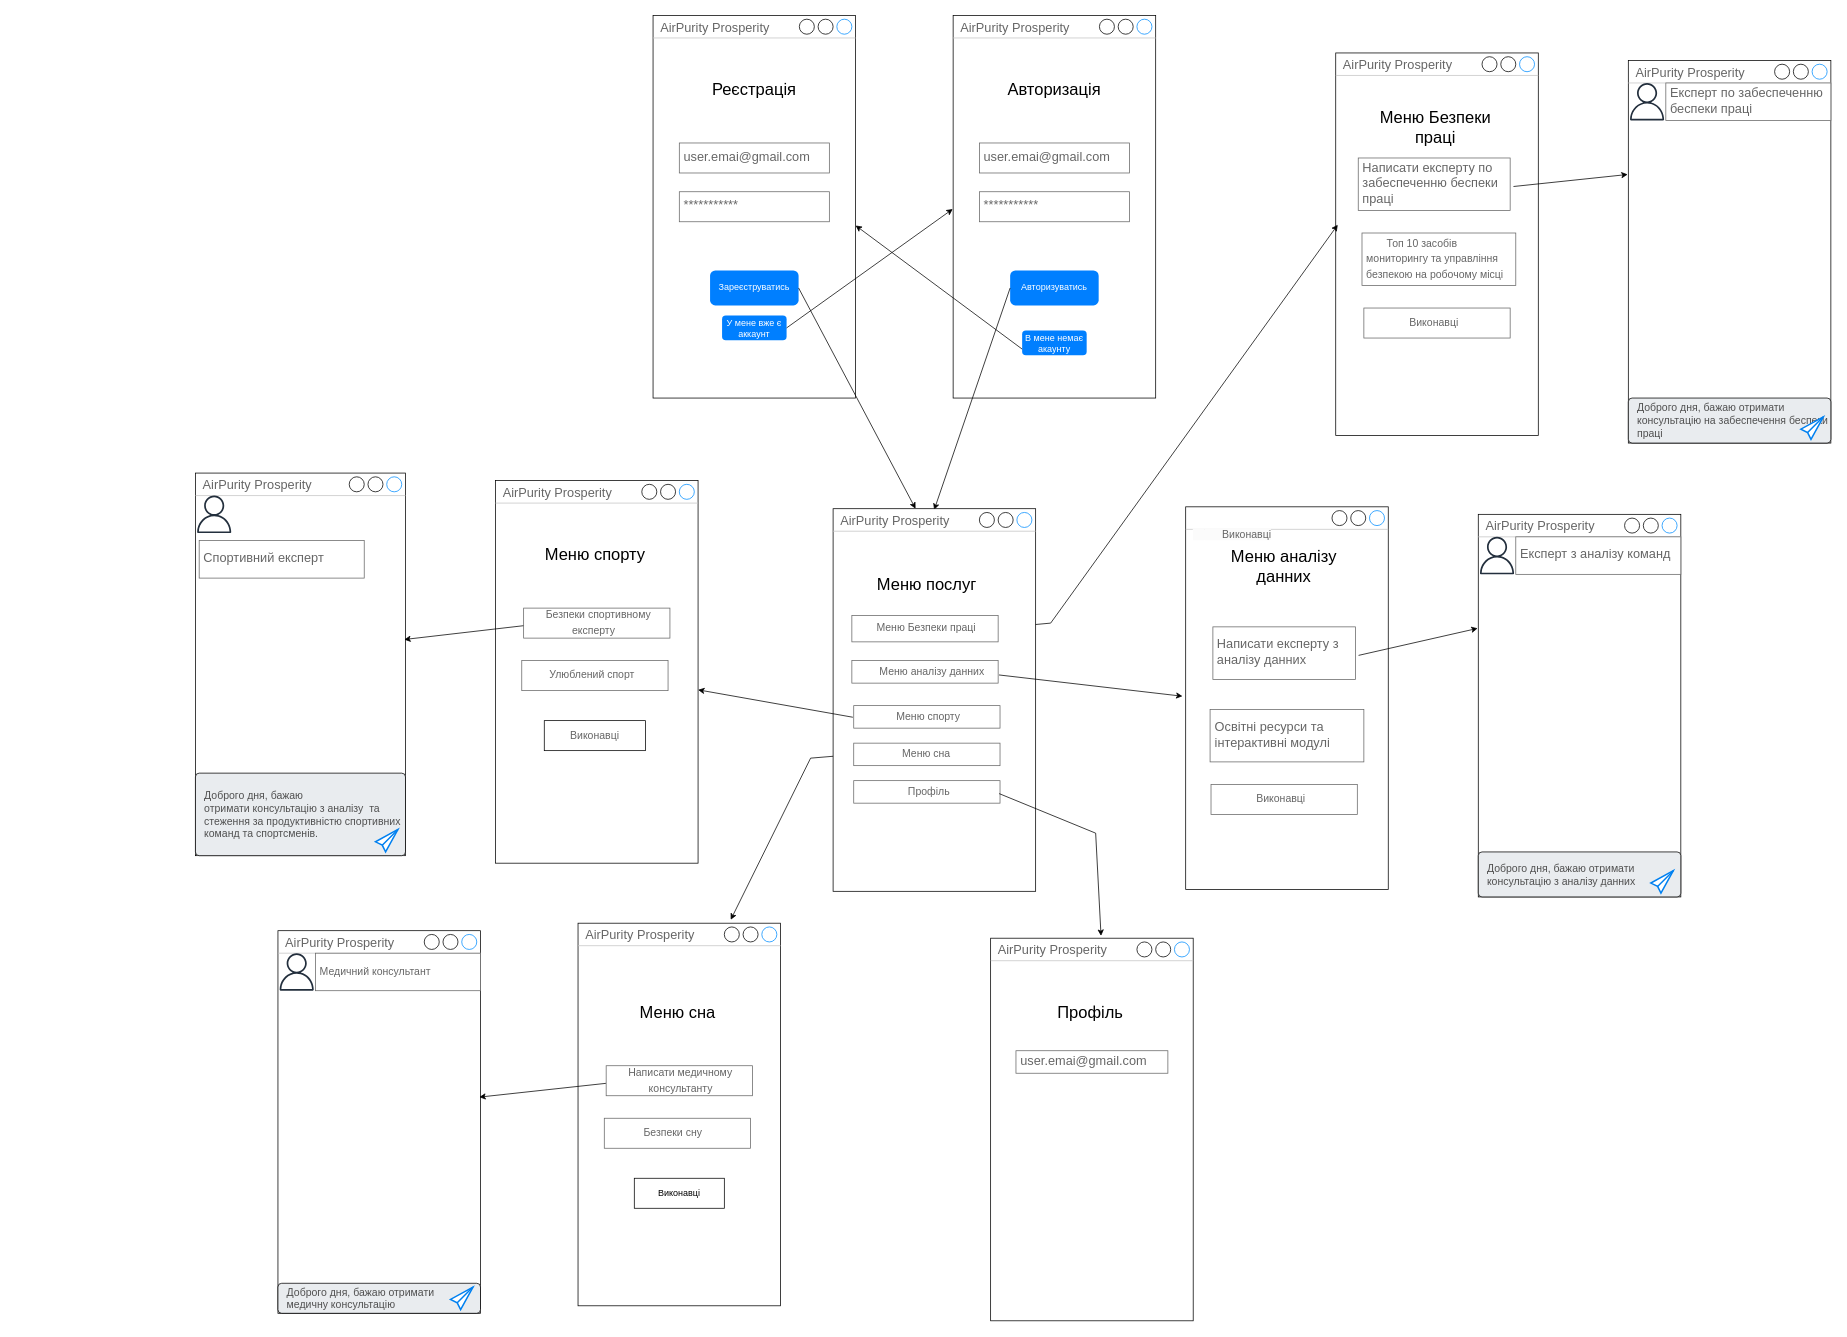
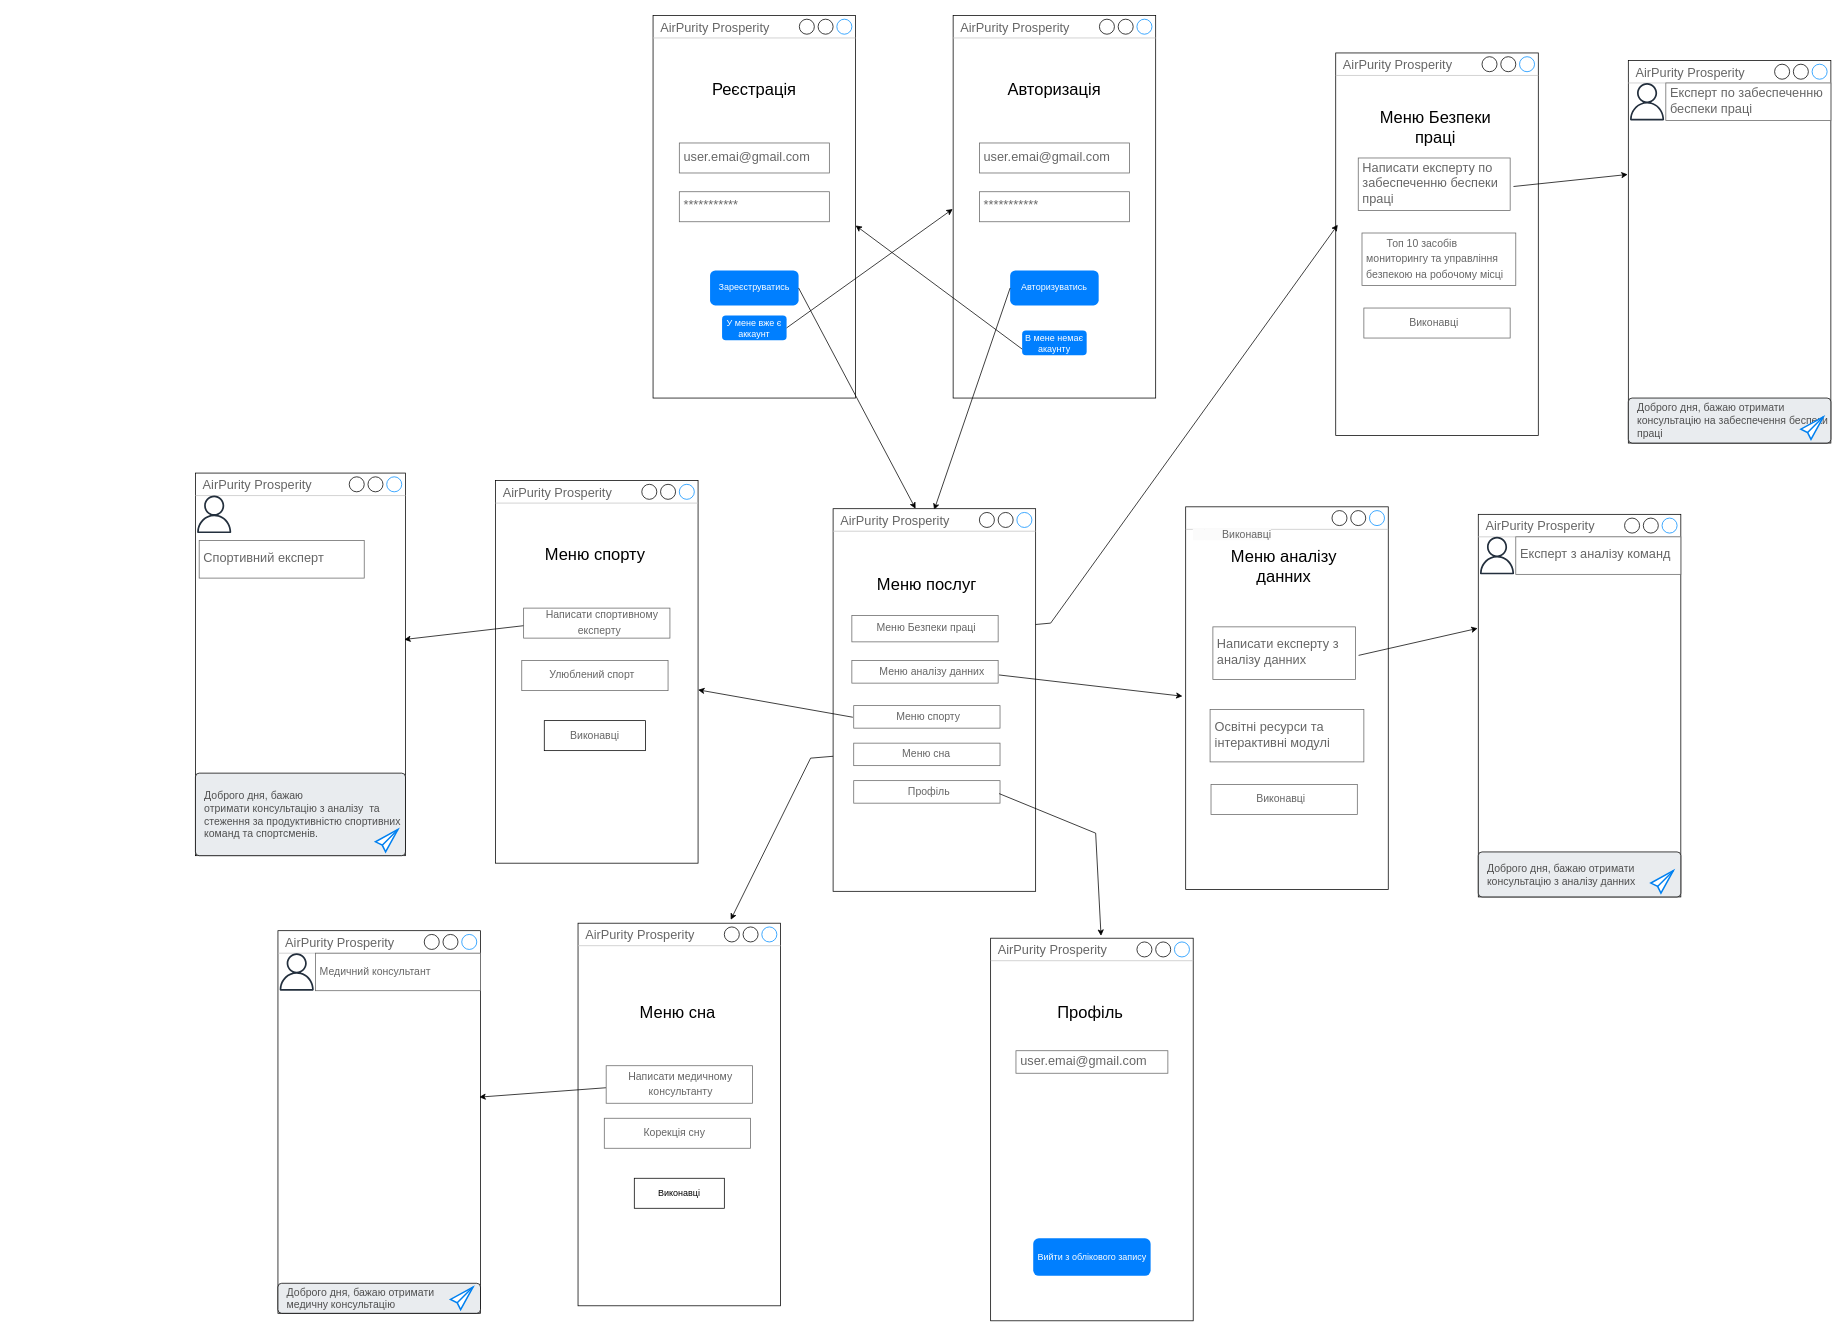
(599, 622) -> (599, 622)
(679, 1080) -> (679, 1084)
(646, 1132) -> (650, 1132)
none -> (1092, 1257)
